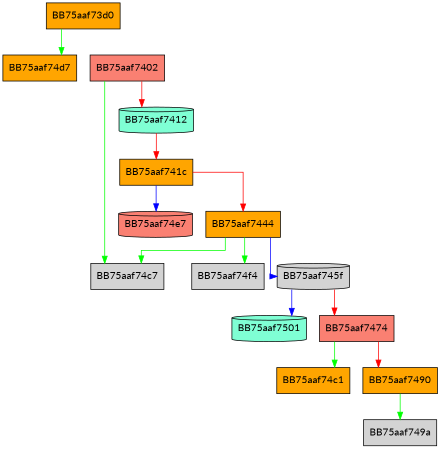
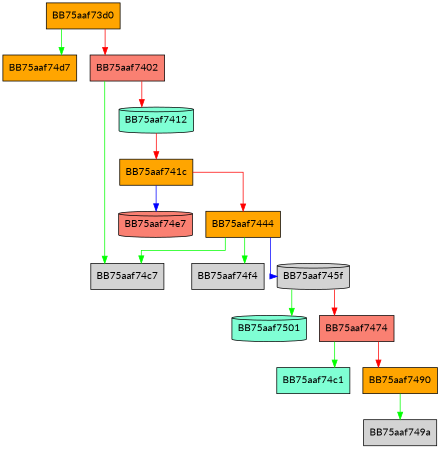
none -> (105, 38)
(292, 299) -> (292, 299)
(313, 381) -> (313, 381)
